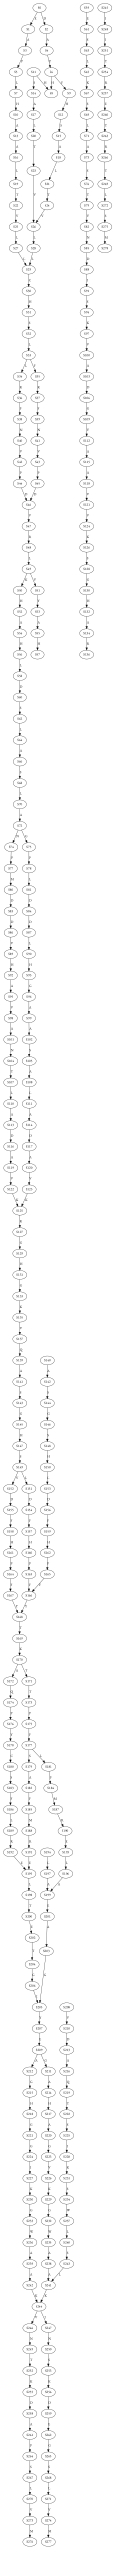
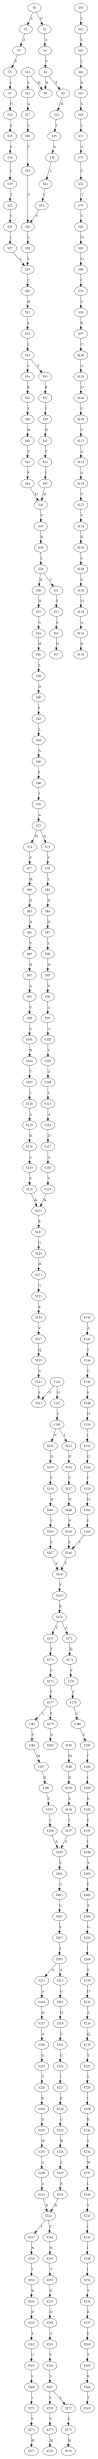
(105, 194) -> (58, 2397)
(20, 1413) -> (49, 1392)
(29, 1798) -> none
(29, 1862) -> (69, 1798)
(35, 1995) -> (87, 1947)
(58, 2274) -> (87, 2225)
